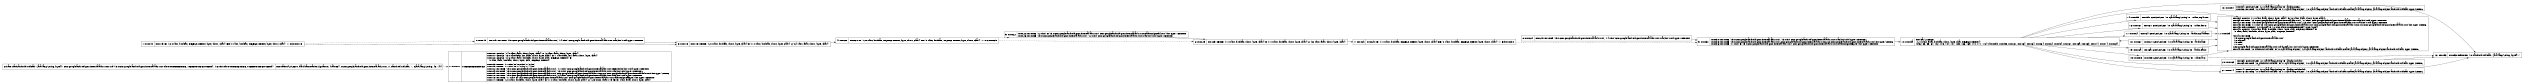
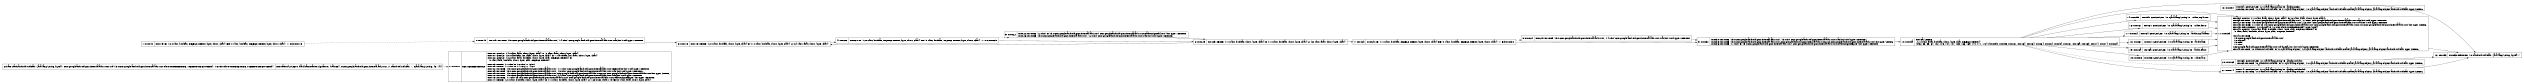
none -> (1518, 40)
(1925, 40) -> (1925, 40)
(1095, 41) -> (1095, 41)
(2125, 41) -> (2123, 43)
(1606, 43) -> (1606, 43)
(490, 45) -> (1013, 45)
(2320, 57) -> (2443, 50)
(2142, 63) -> (2142, 63)
(474, 67) -> (474, 67)
